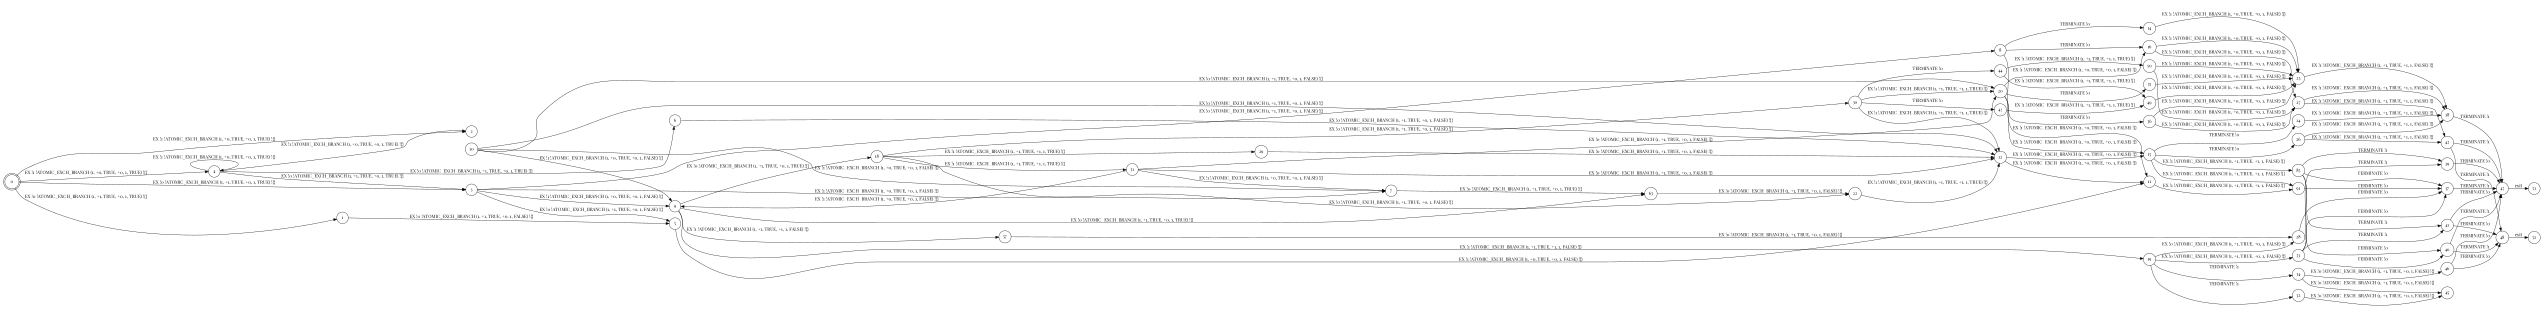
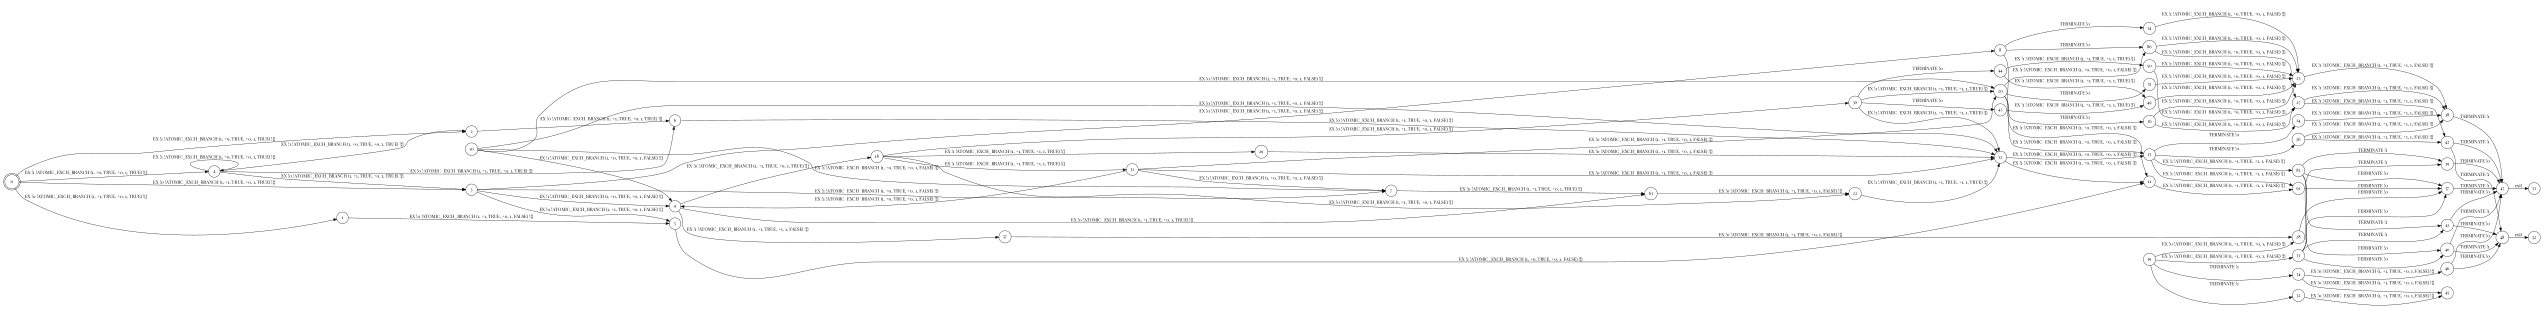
(2150, 47) -> (2150, 47)
none -> (572, 126)
(1394, 250) -> none
